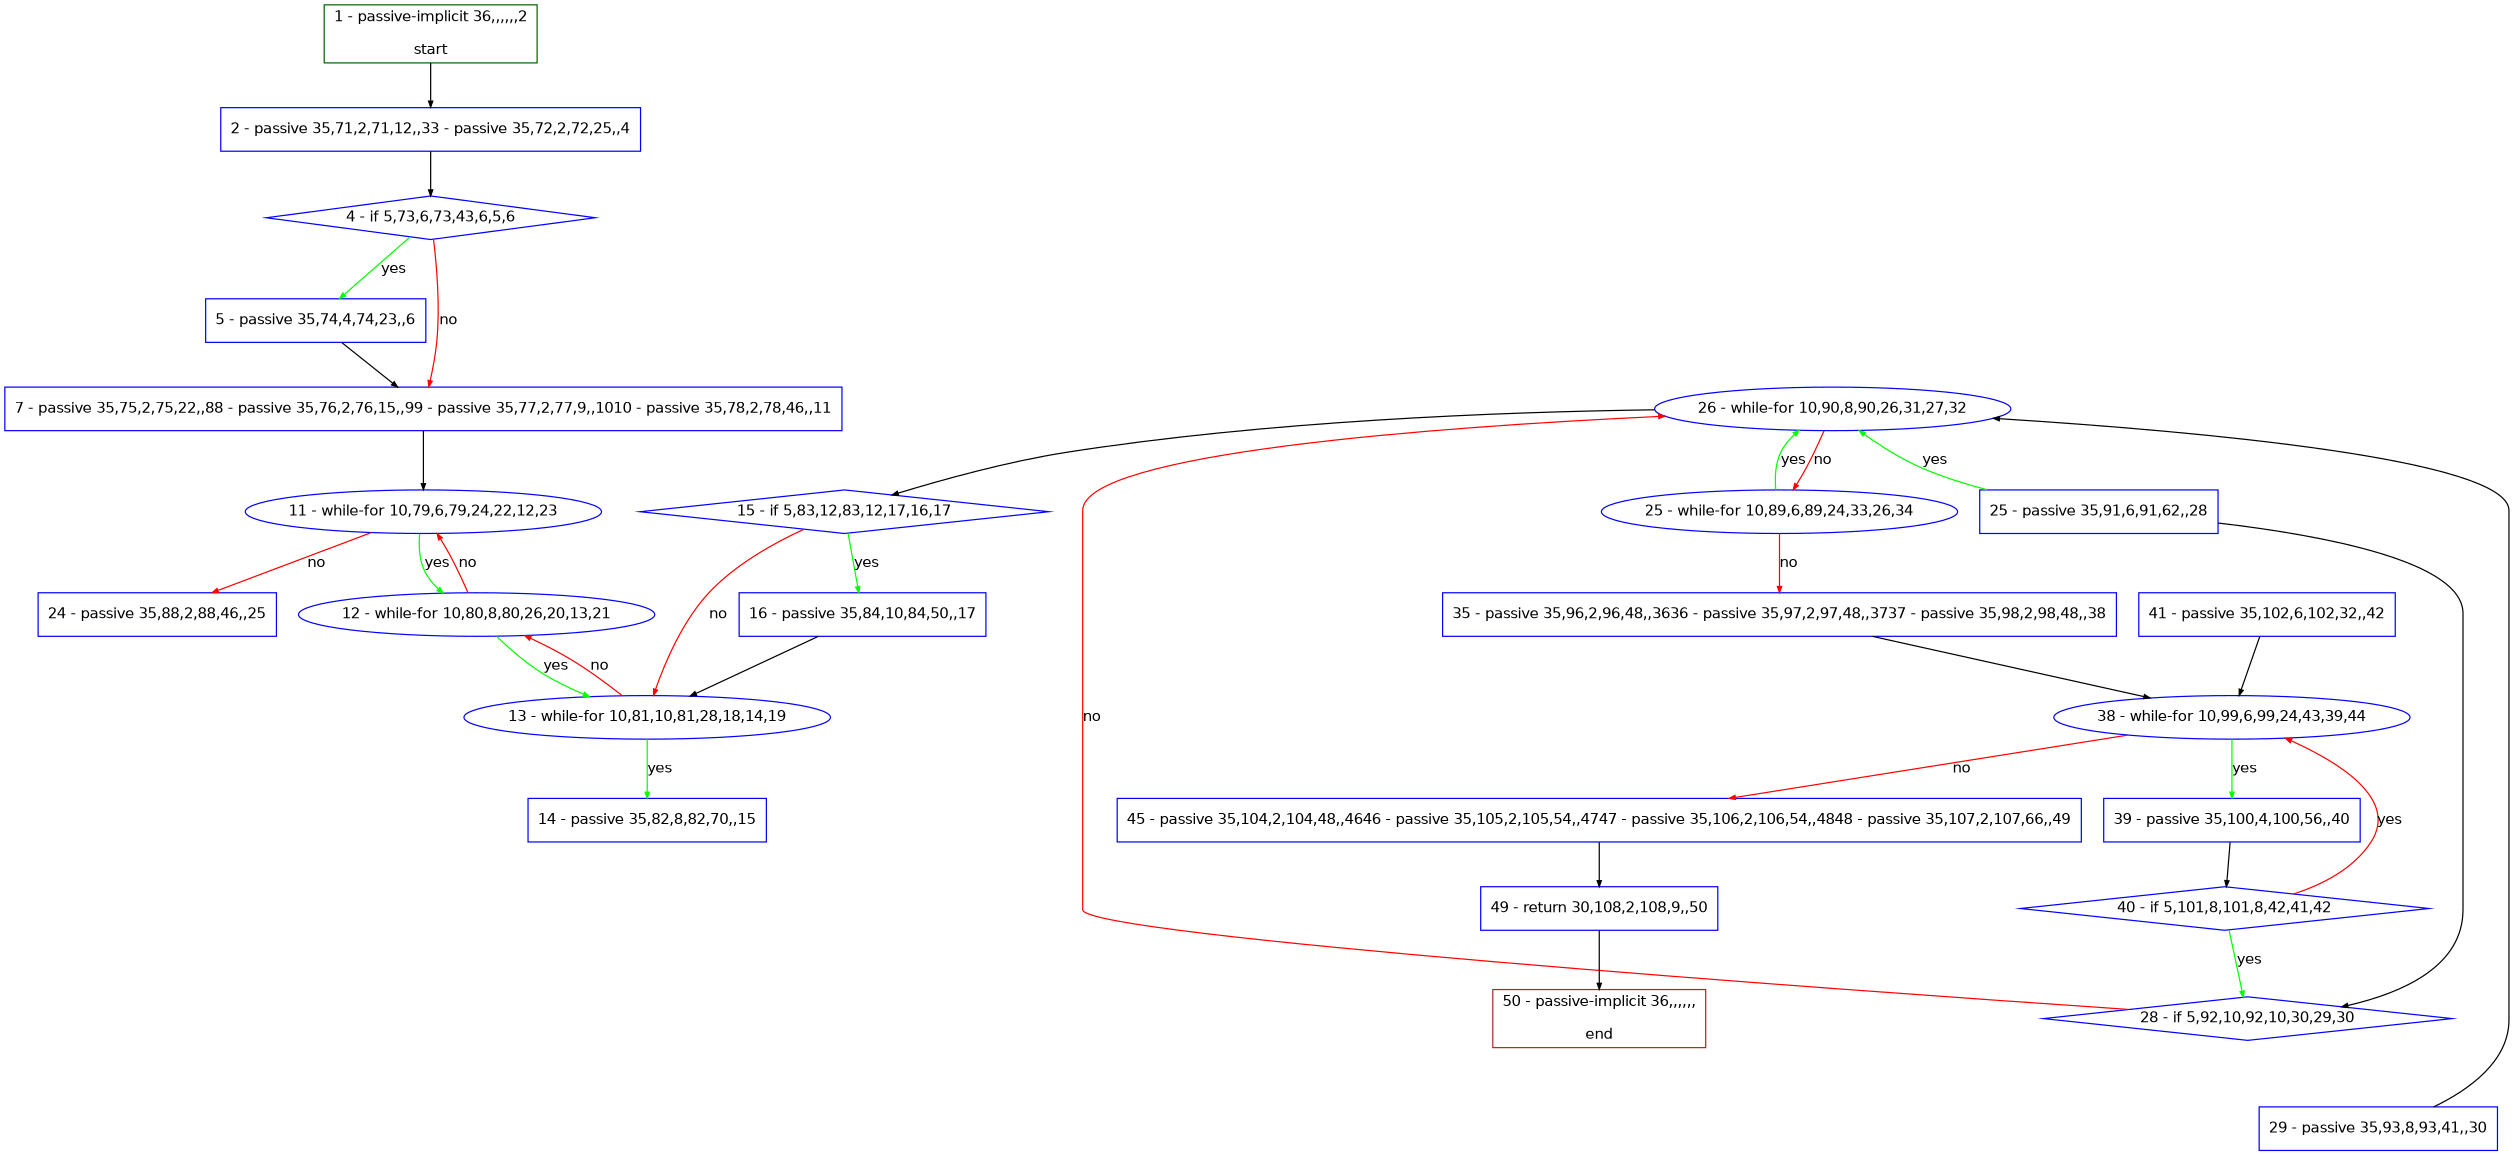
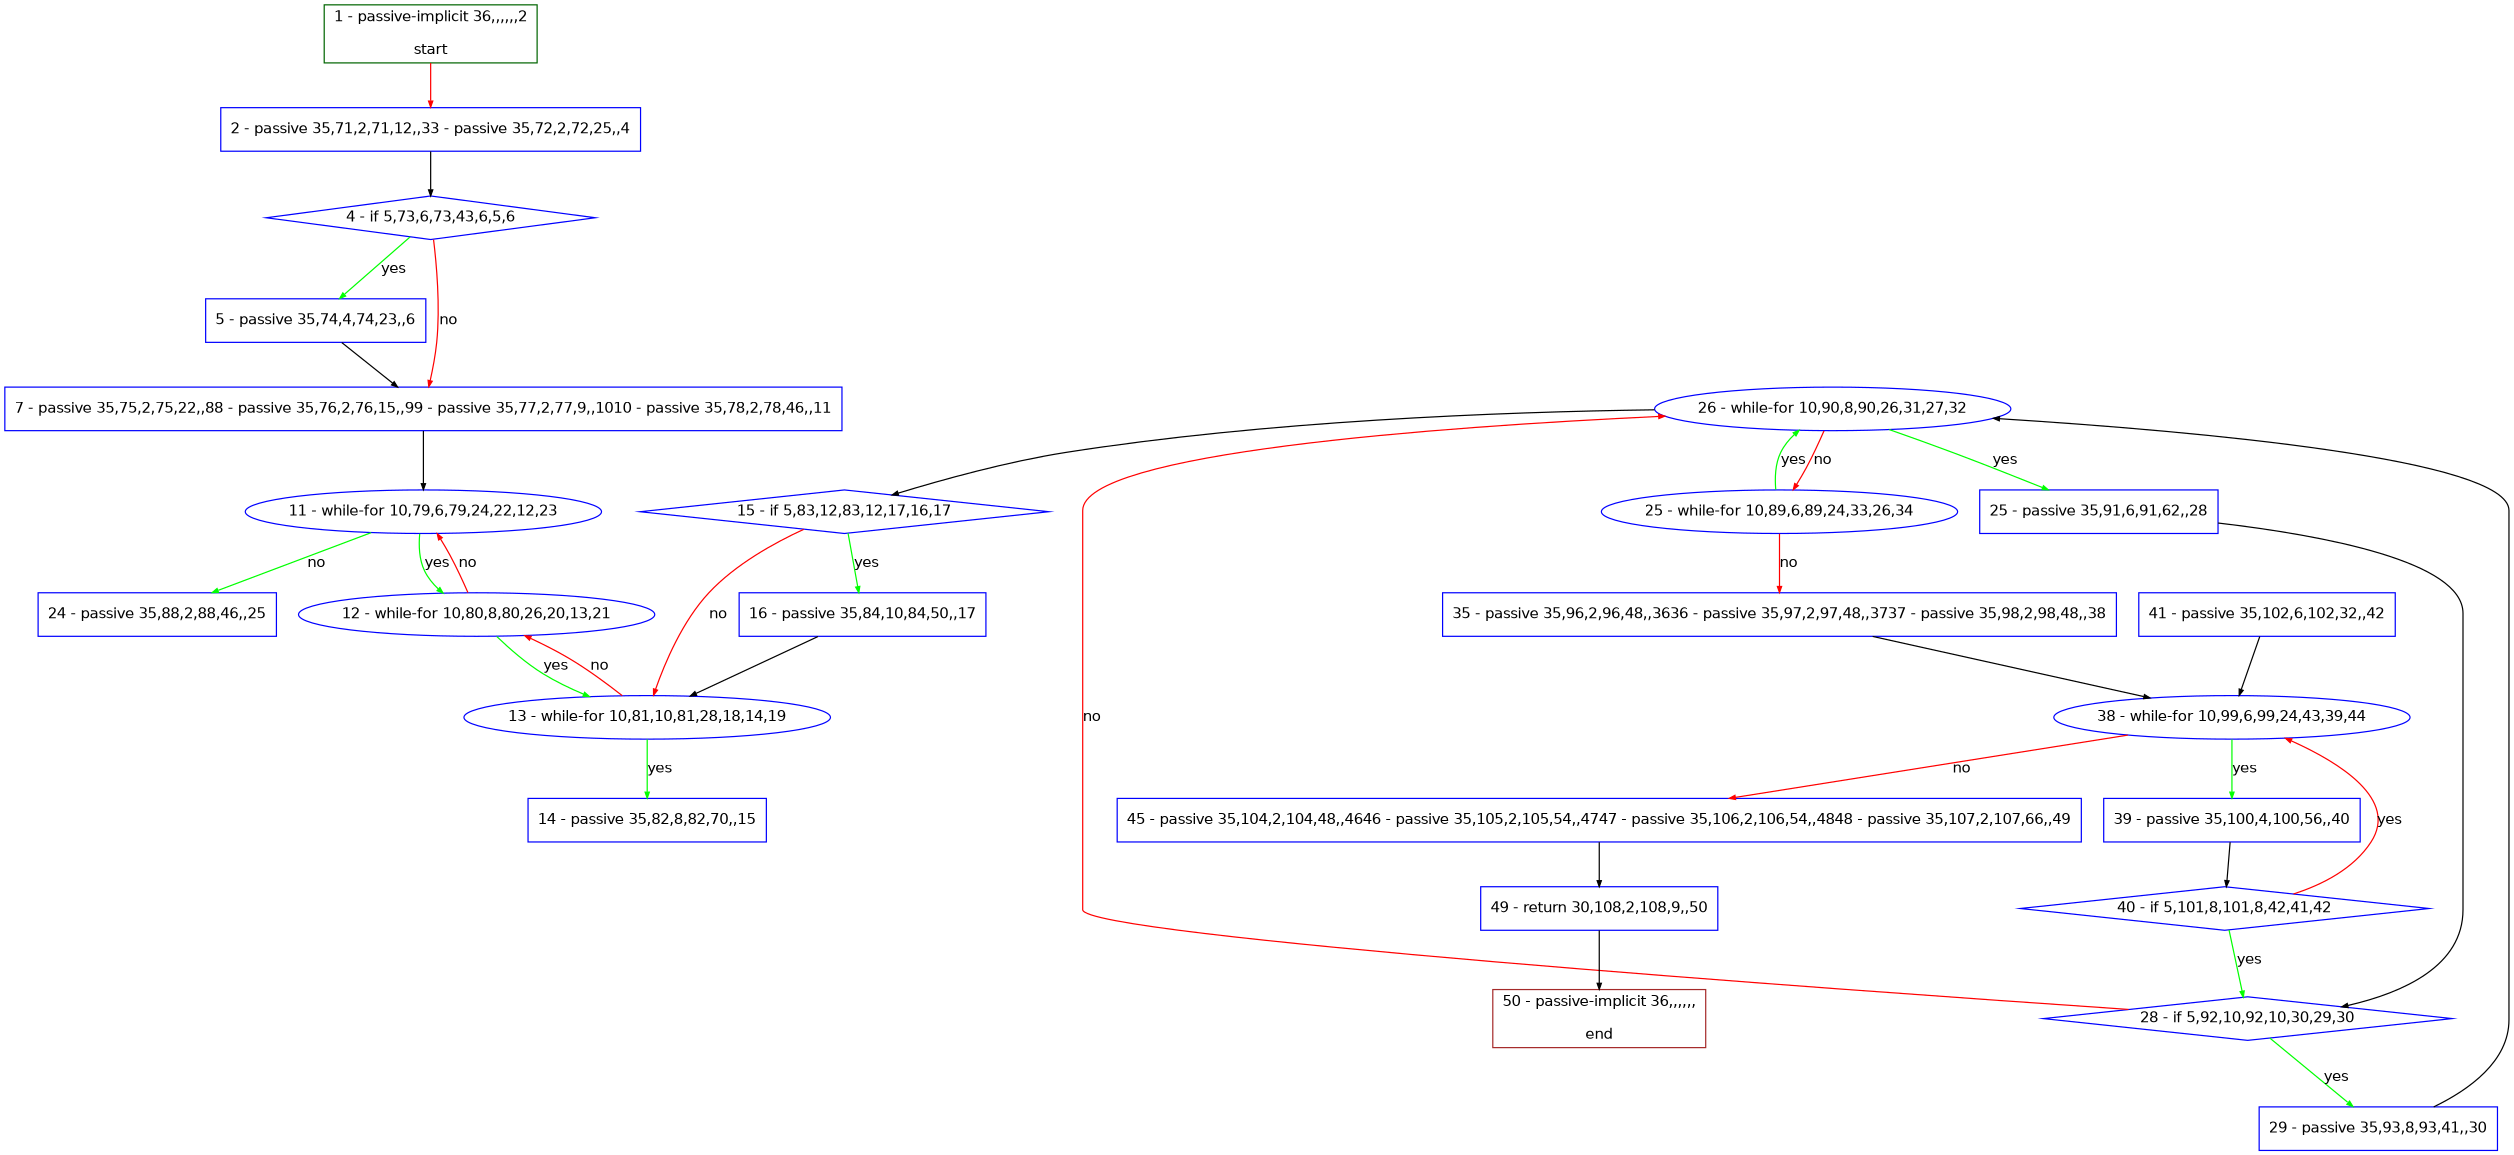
(431, 82) -> (431, 82)
(1923, 468) -> (1966, 458)
(295, 561) -> (295, 561)
none -> (2309, 1070)
